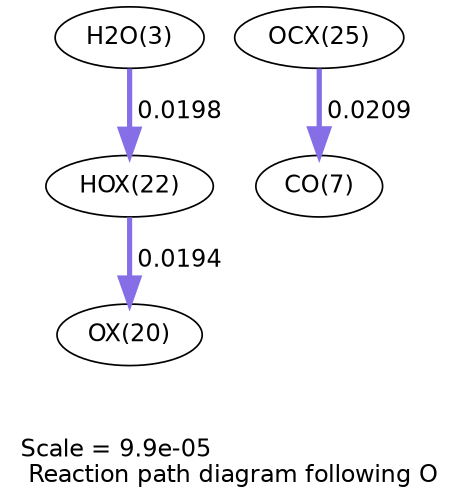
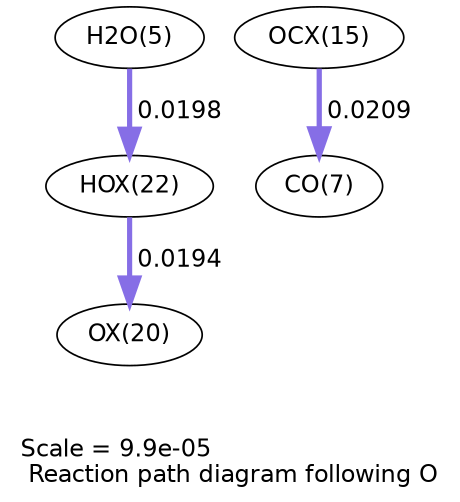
(130, 38) -> (130, 38)
(319, 38) -> (319, 38)
